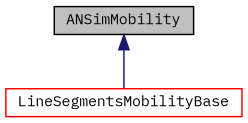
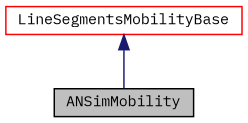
(124, 69) -> (124, 69)
